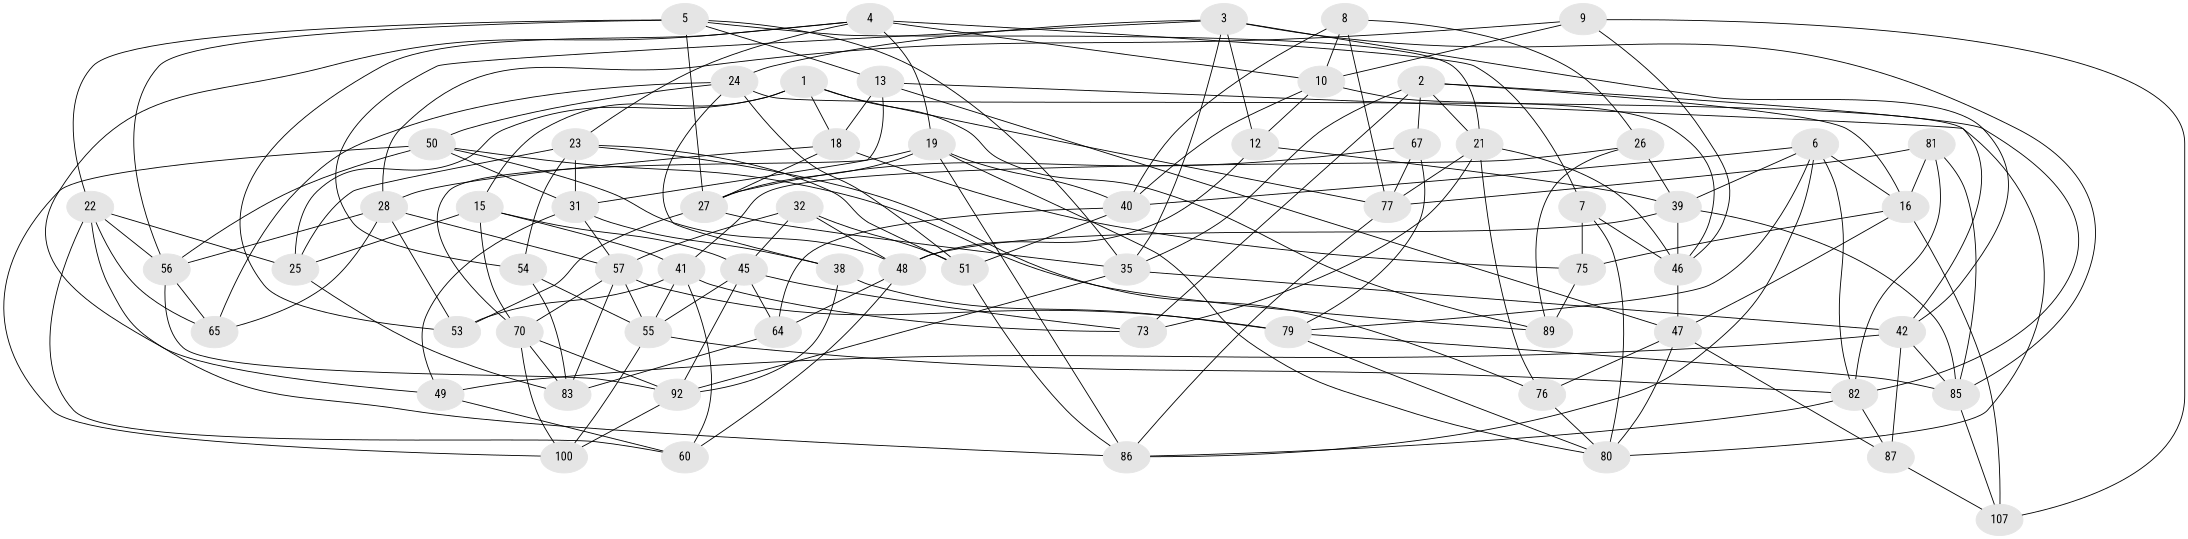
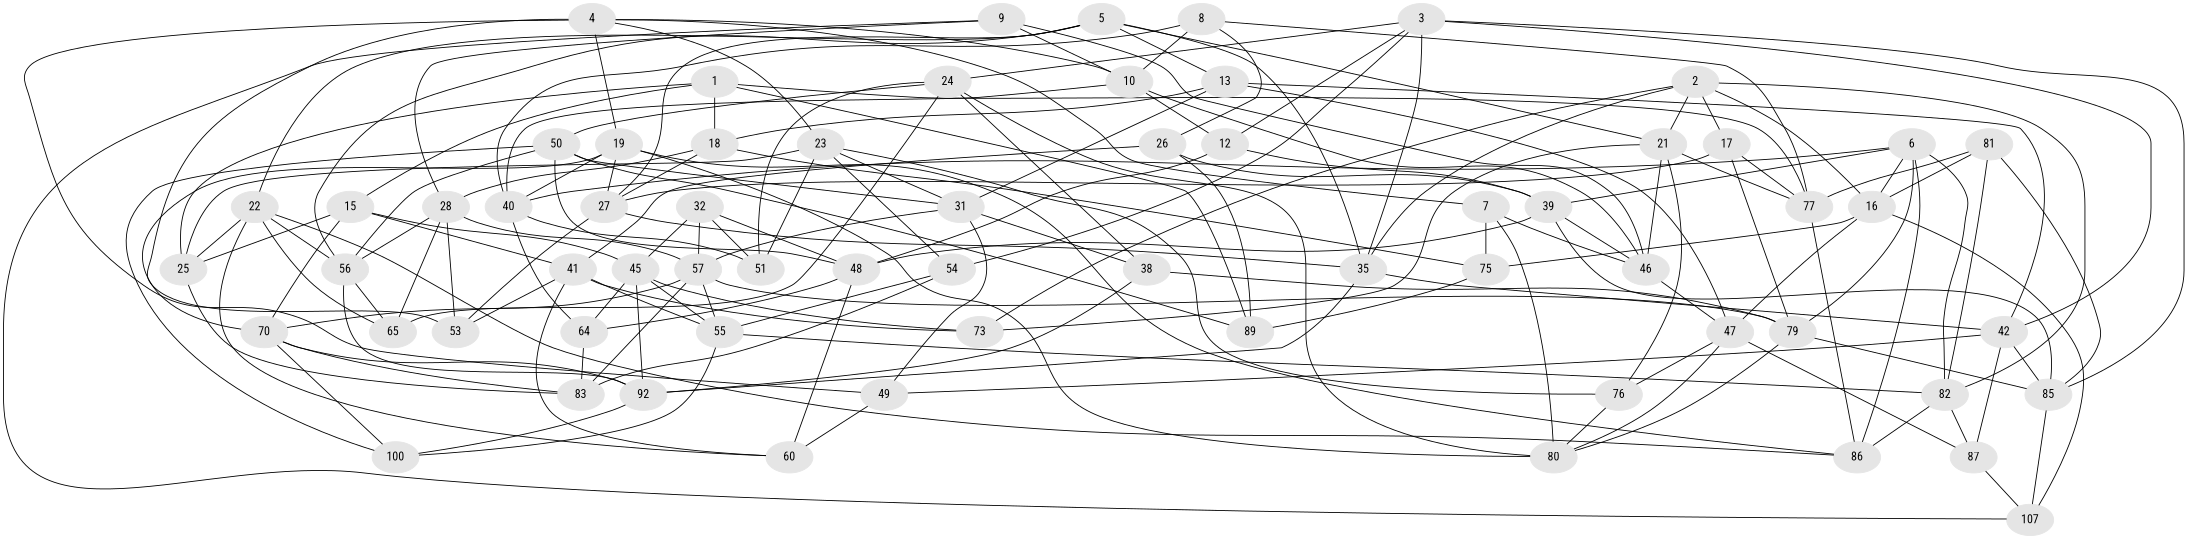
(1417, 144) -> (1727, 144)
(1034, 372) -> none
